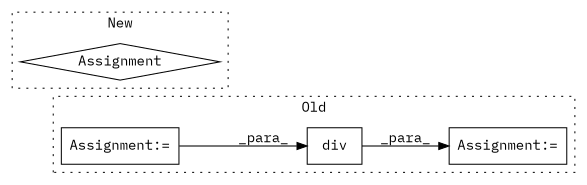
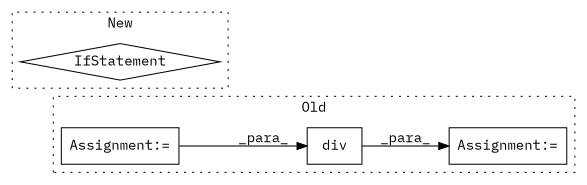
(120, 62) -> (120, 62)
